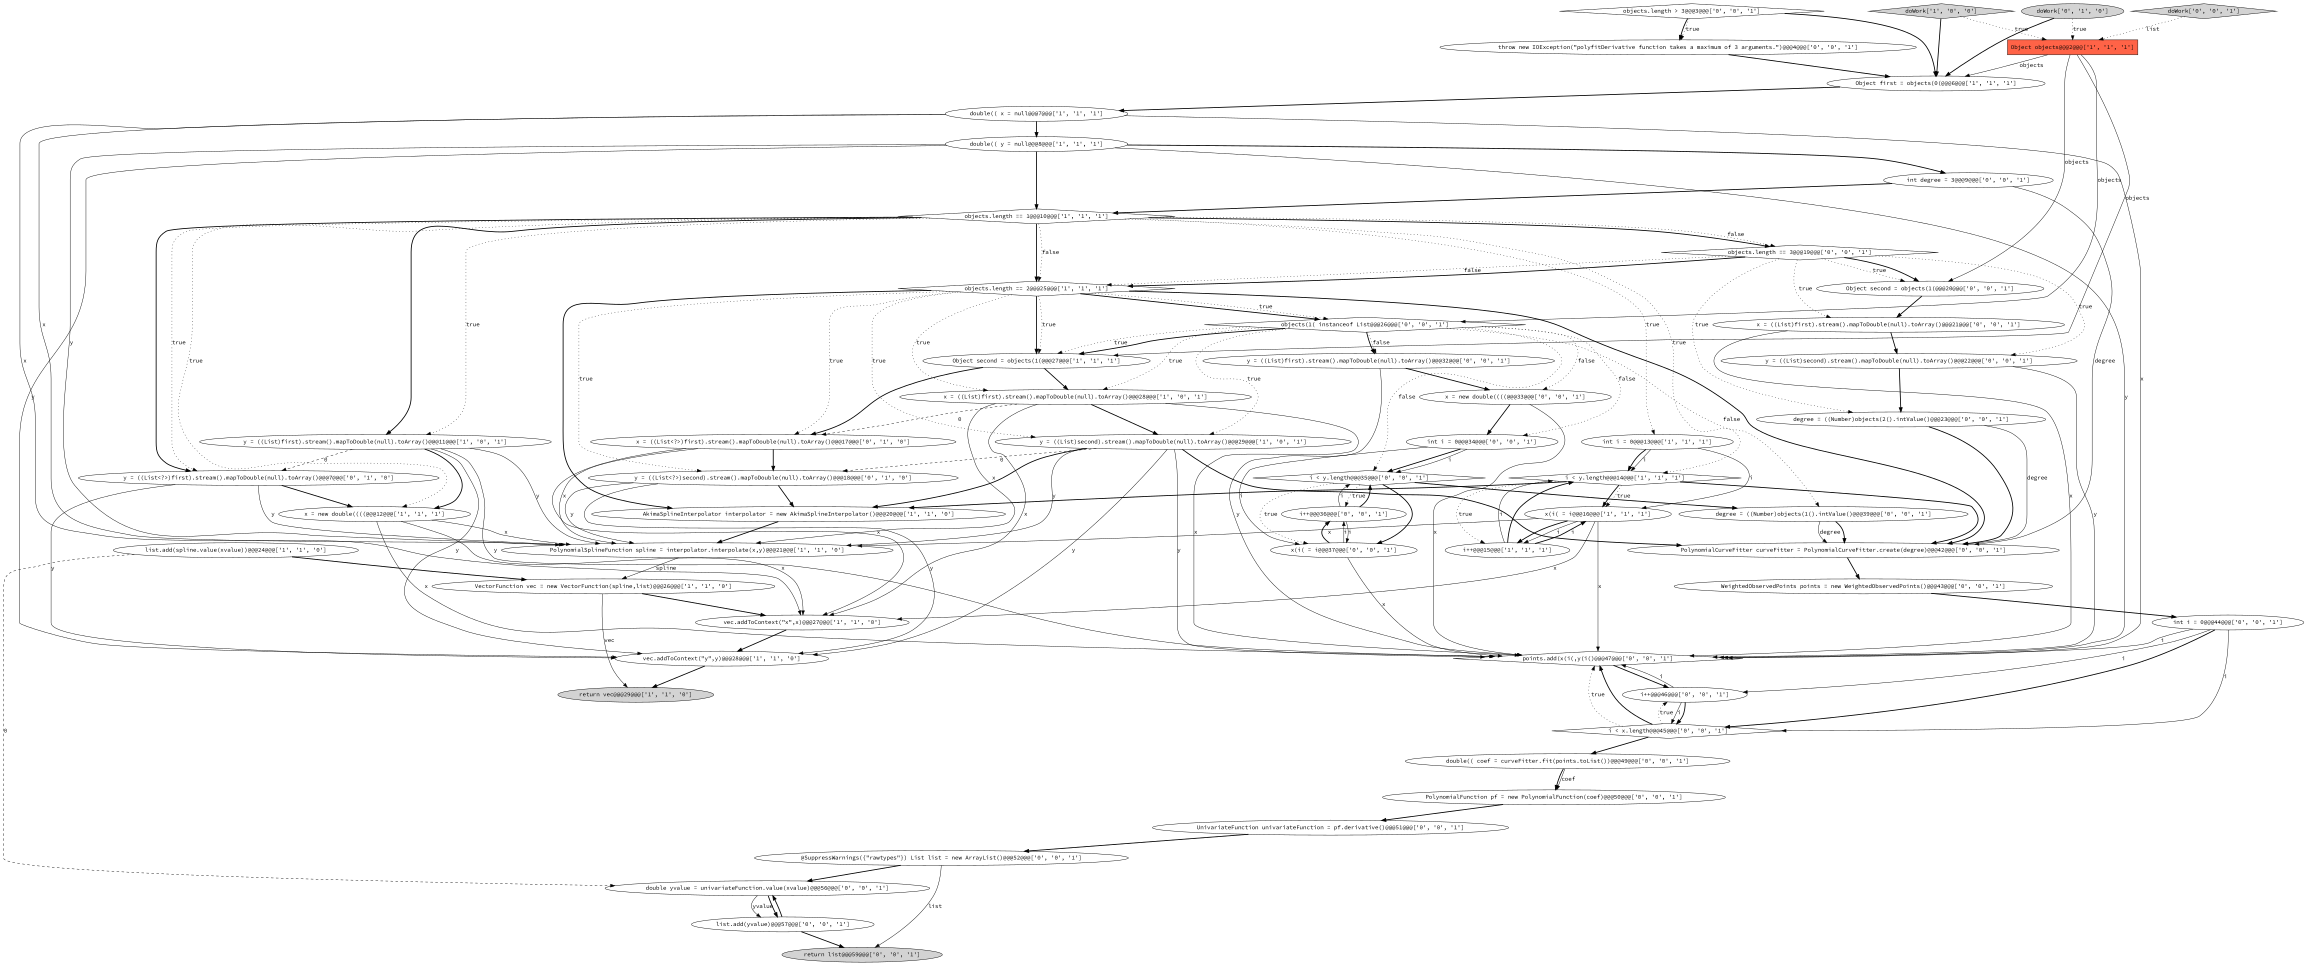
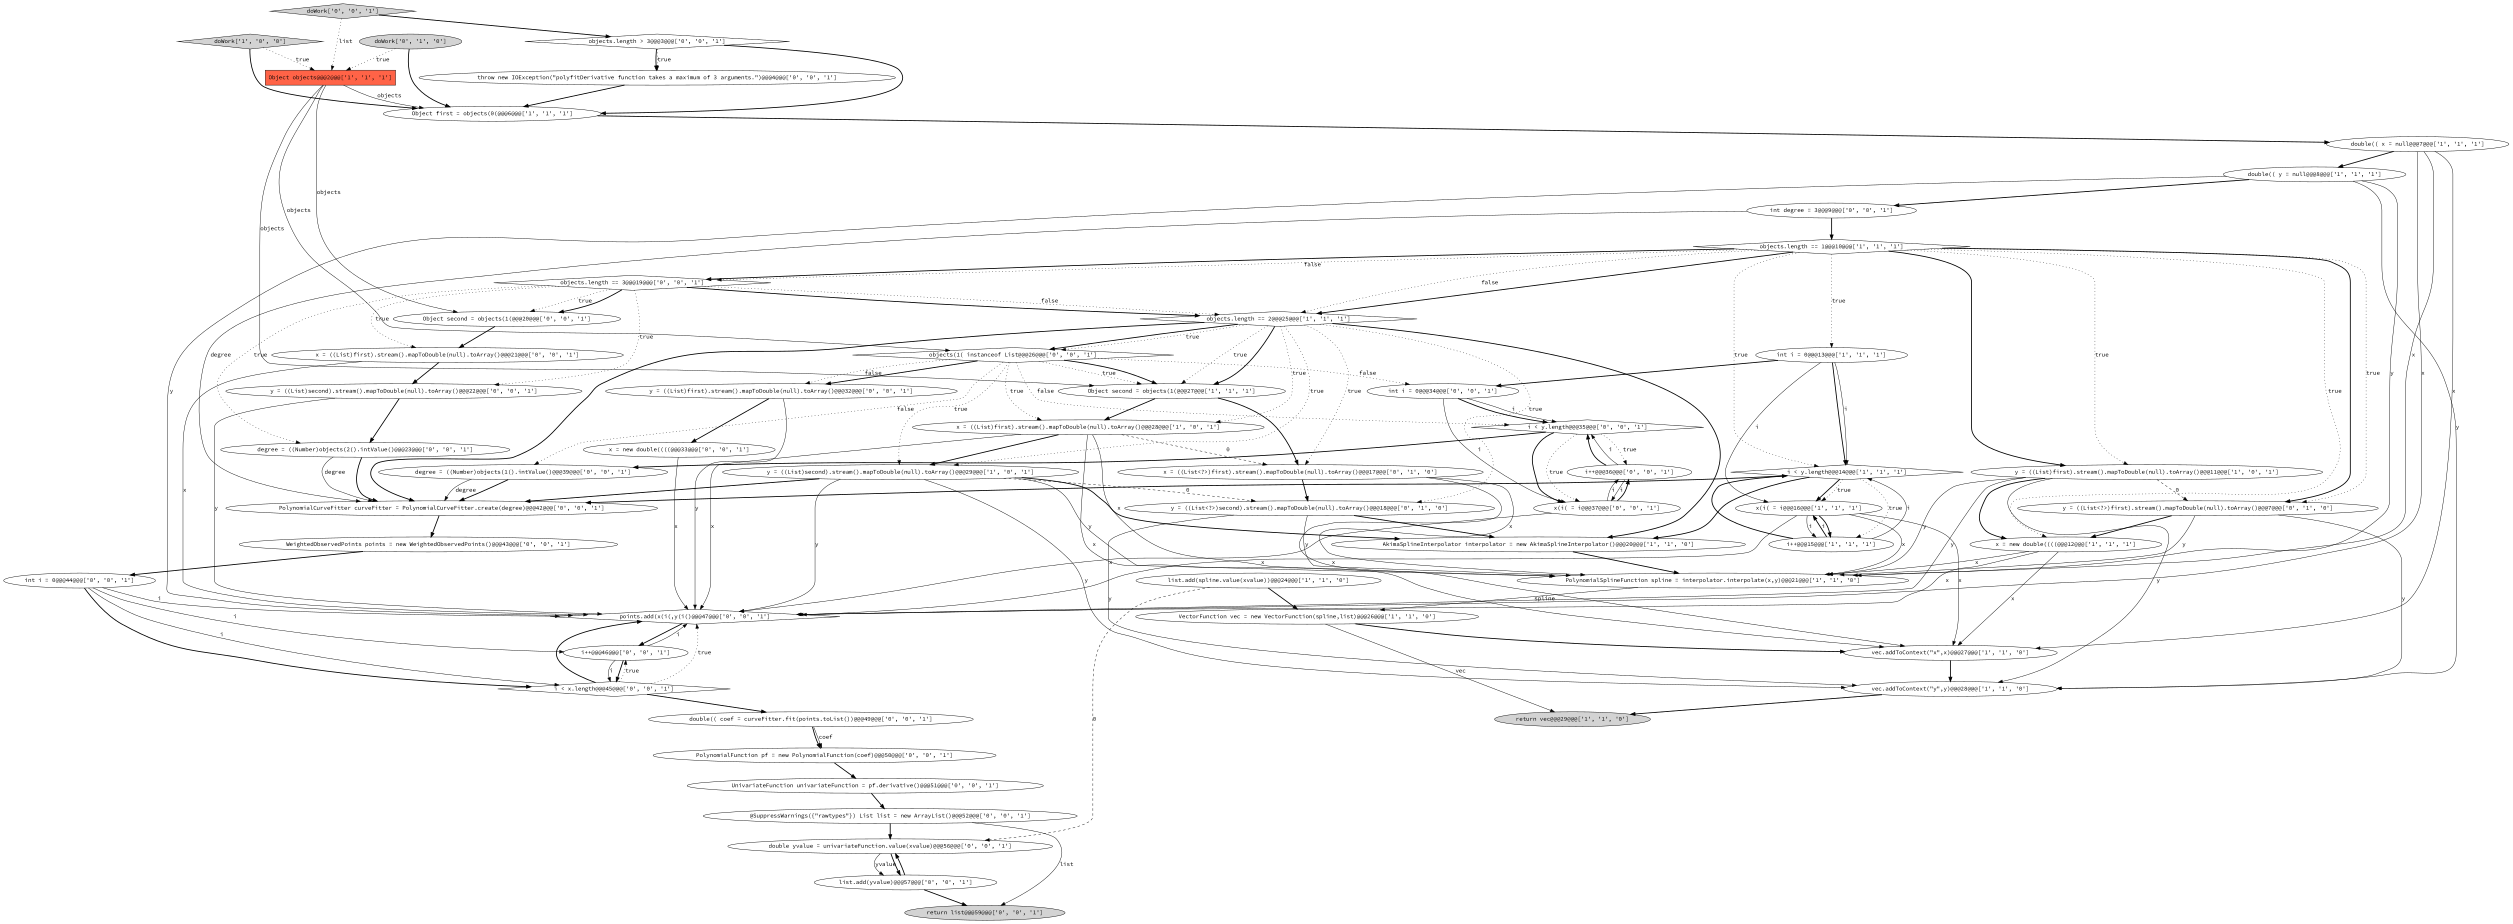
none -> (492, 26)
(1037, 178) -> none
(1578, 352) -> none
(1500, 418) -> (1639, 373)
